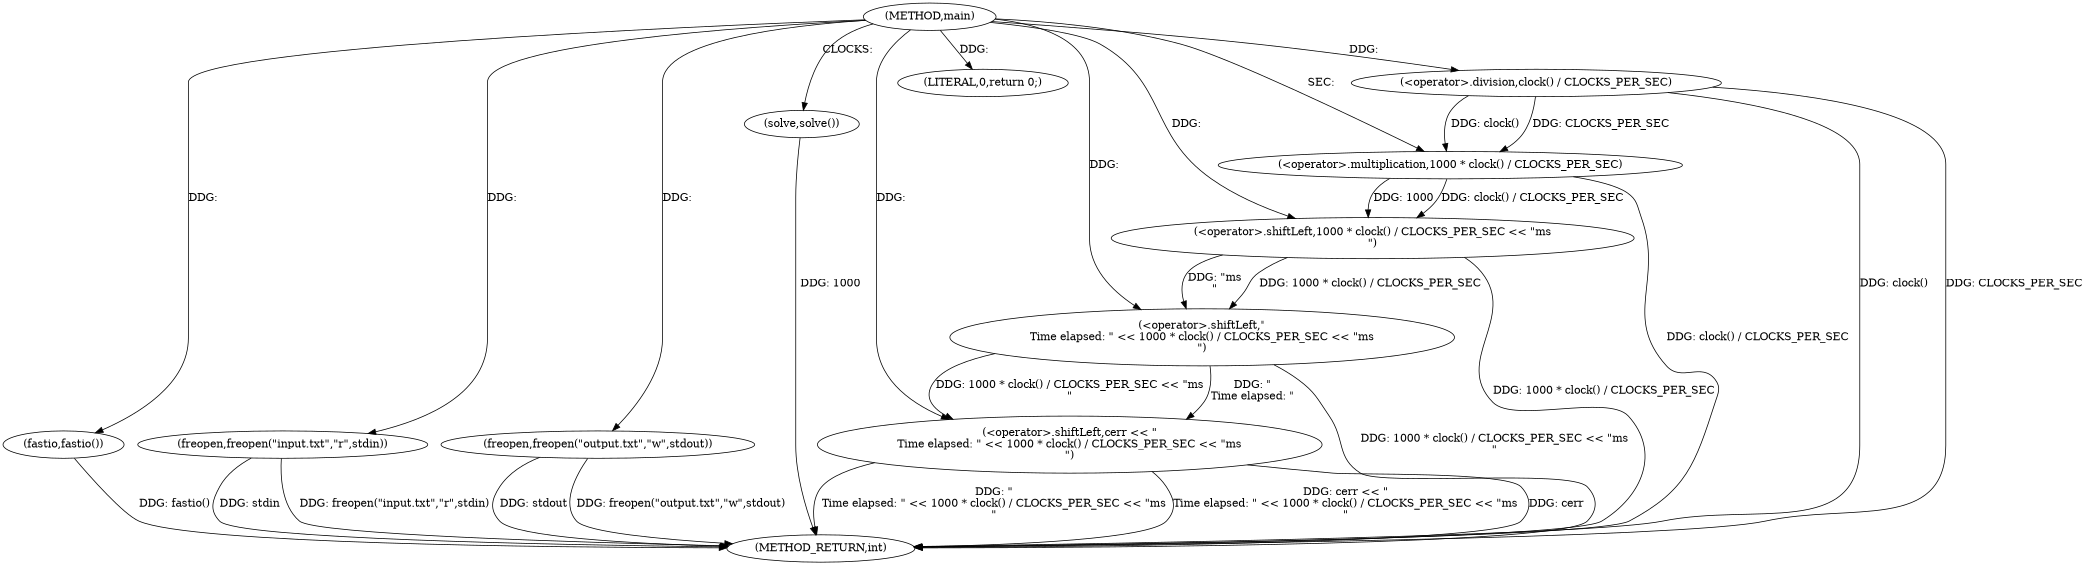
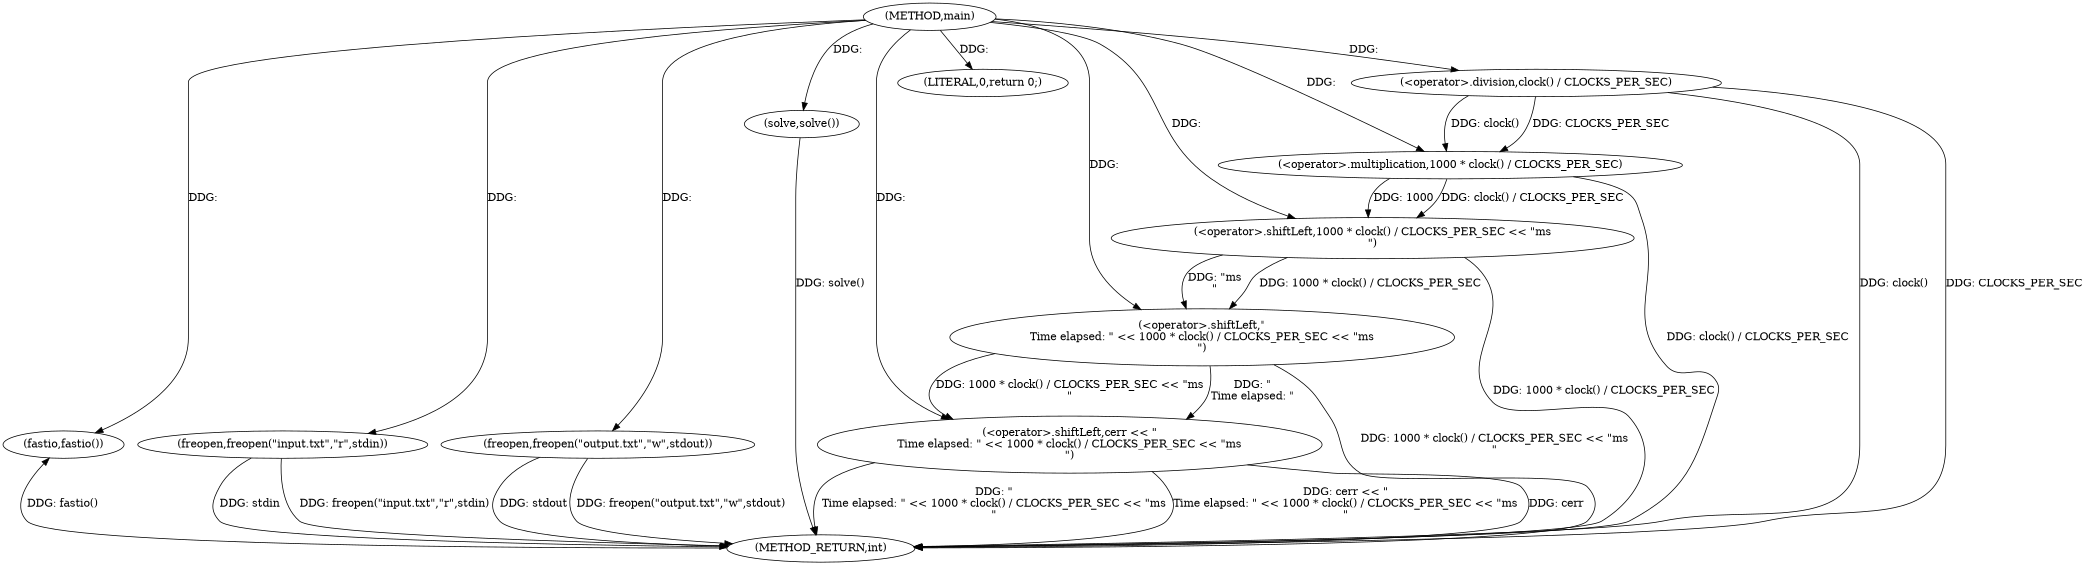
(849, 50) -> (849, 50)
(1323, 83) -> (1323, 83)
(830, 284) -> (830, 284)
(349, 541) -> (343, 545)
